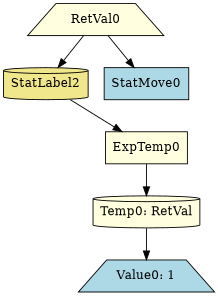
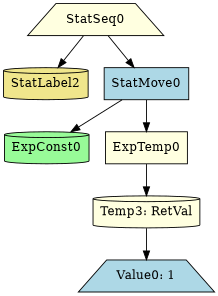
(96, 20) -> (96, 20)
(92, 113) -> (146, 111)
none -> (47, 148)
(146, 212) -> (146, 212)
